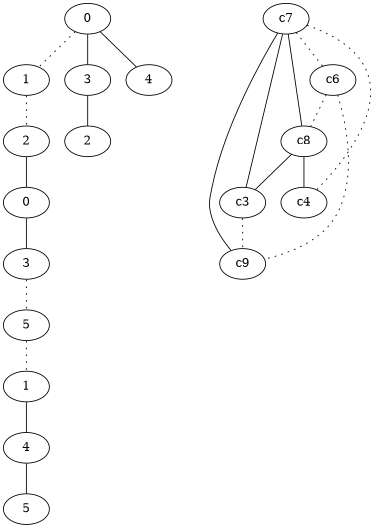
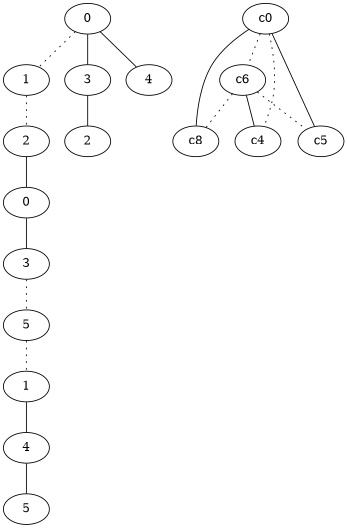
(286, 19) -> (266, 19)
(304, 172) -> (250, 111)
(243, 203) -> none
(243, 264) -> (321, 141)
